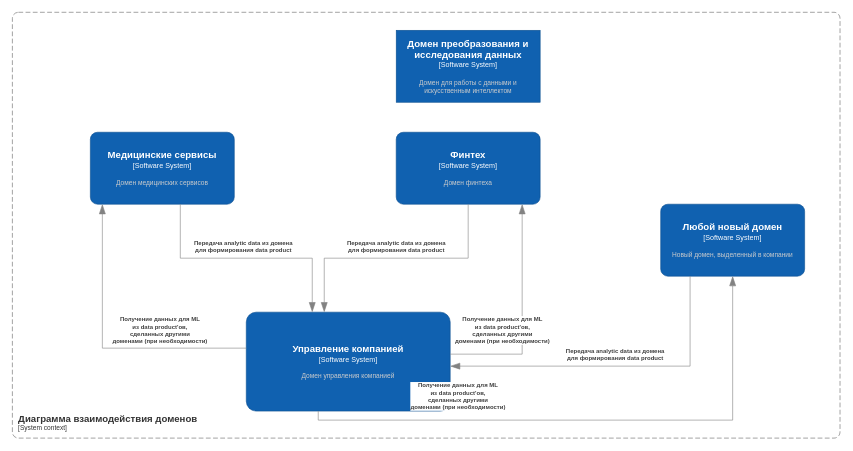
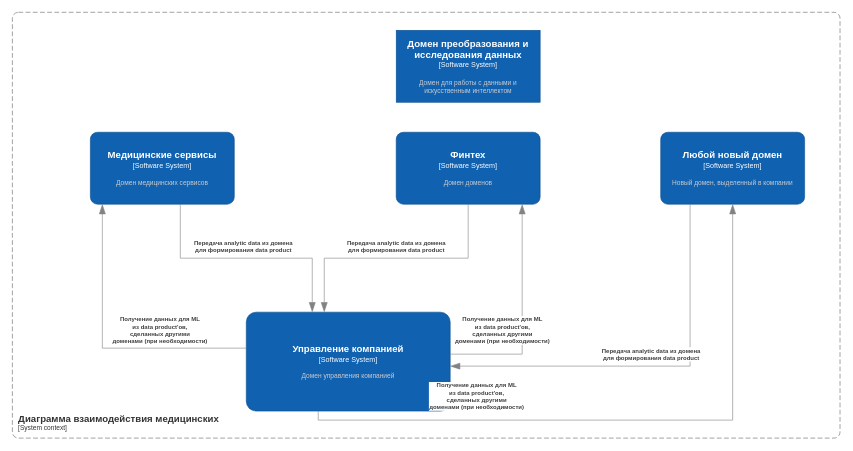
(468, 168) -> (468, 168)
(733, 240) -> (733, 168)
(76, 424) -> (83, 424)
